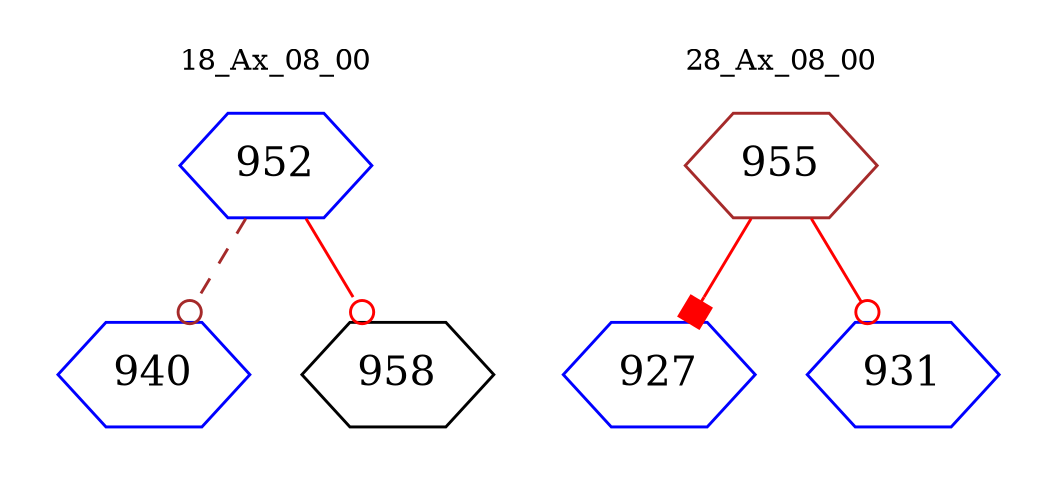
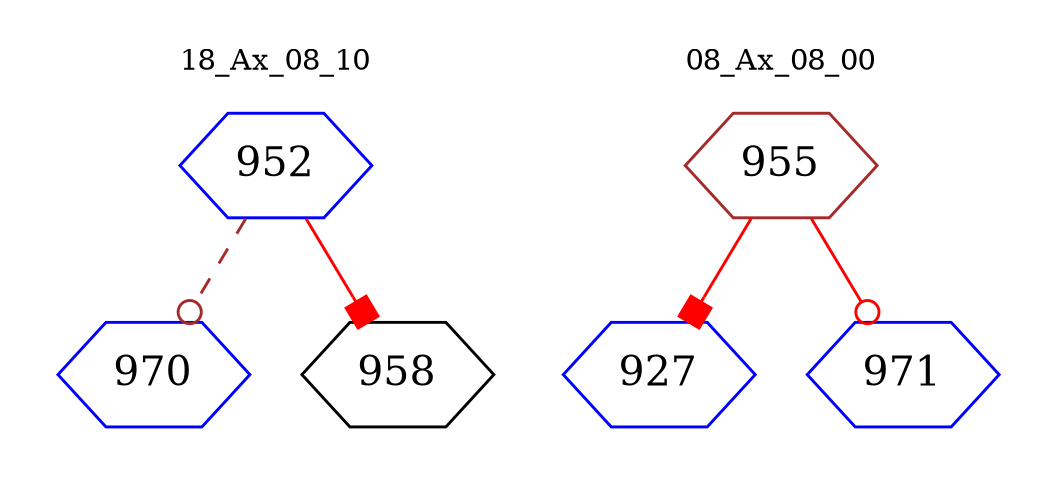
(276, 62) -> (276, 62)
(781, 62) -> (781, 62)
(330, 258) -> (330, 258)
(154, 375) -> (154, 375)
(903, 375) -> (903, 375)
